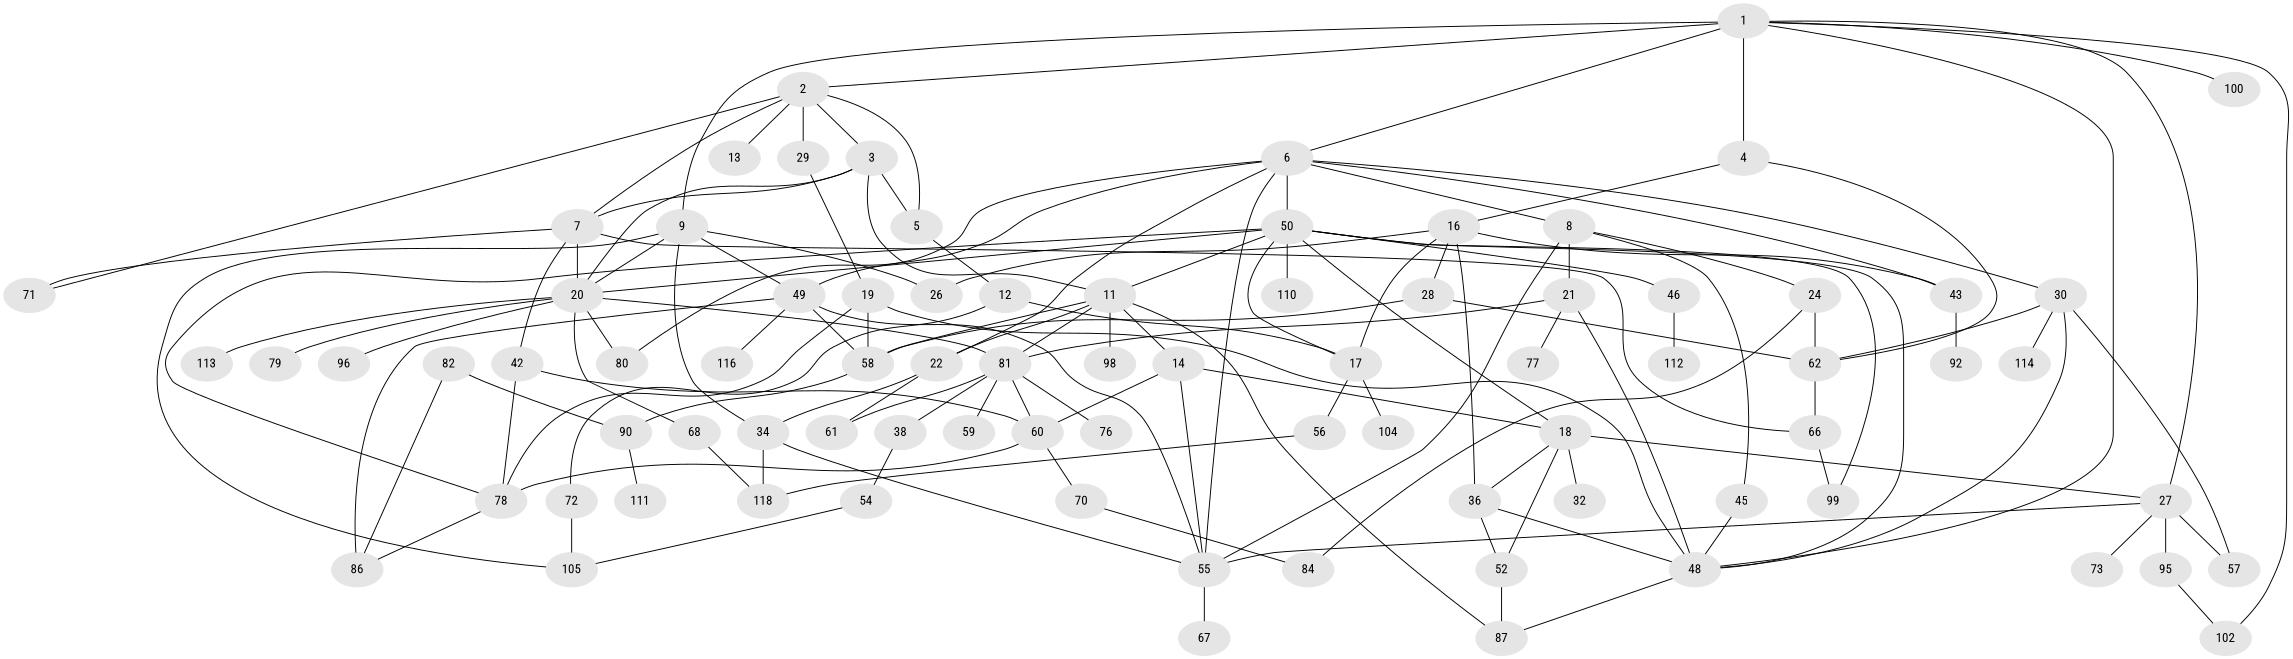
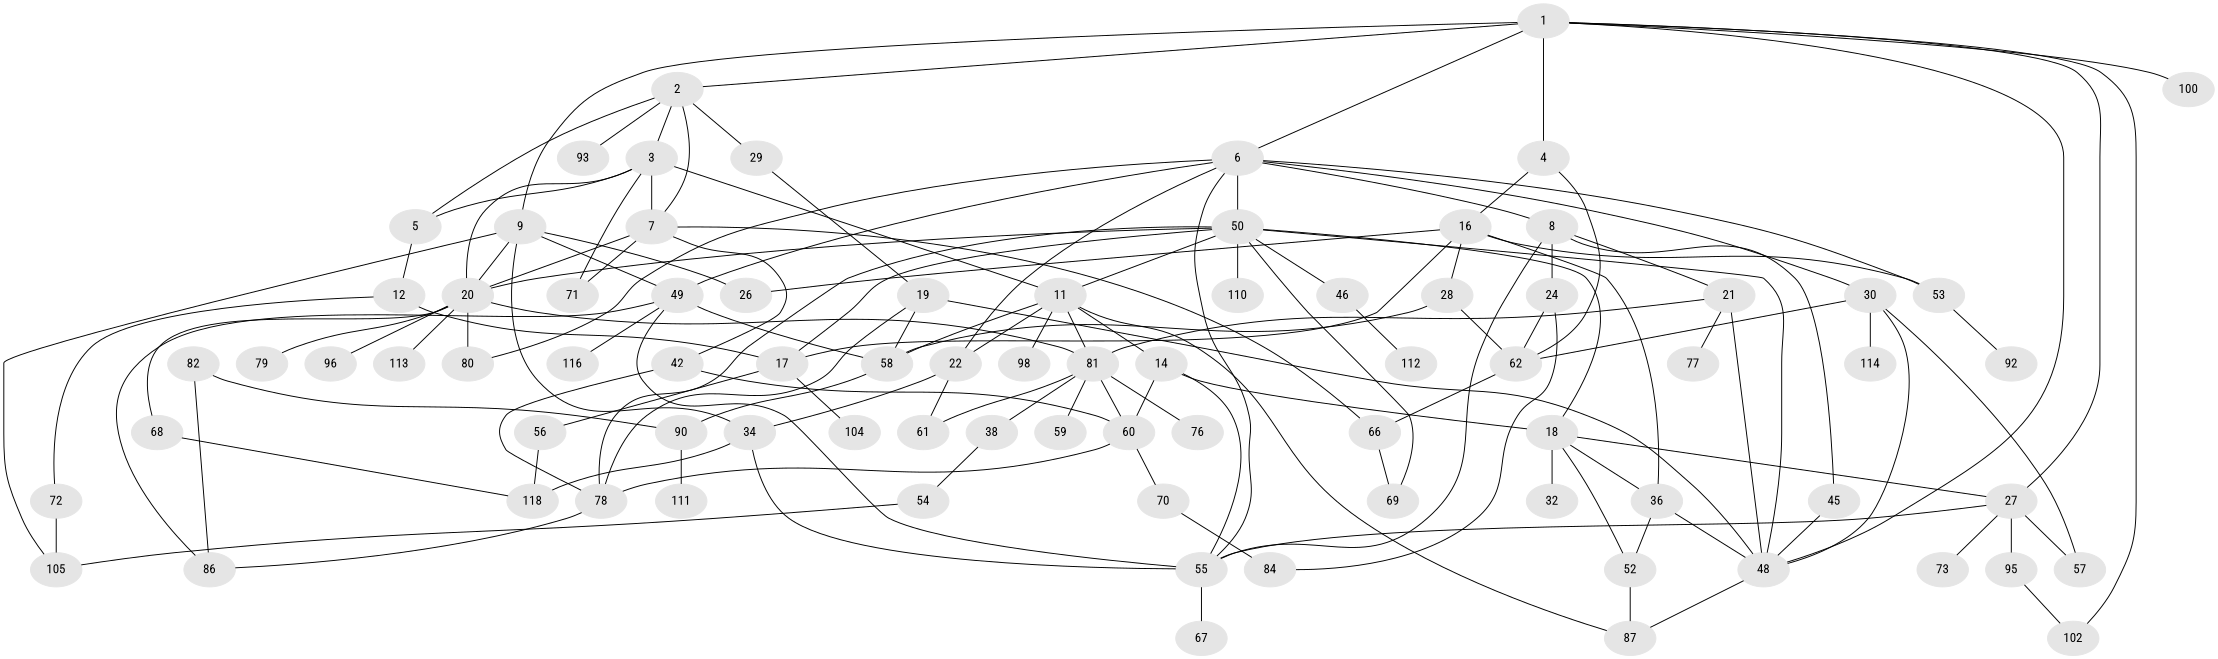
(735, 158) -> (583, 158)
(416, 192) -> (608, 225)
(1956, 295) -> (1939, 295)
(1833, 501) -> (1393, 501)
